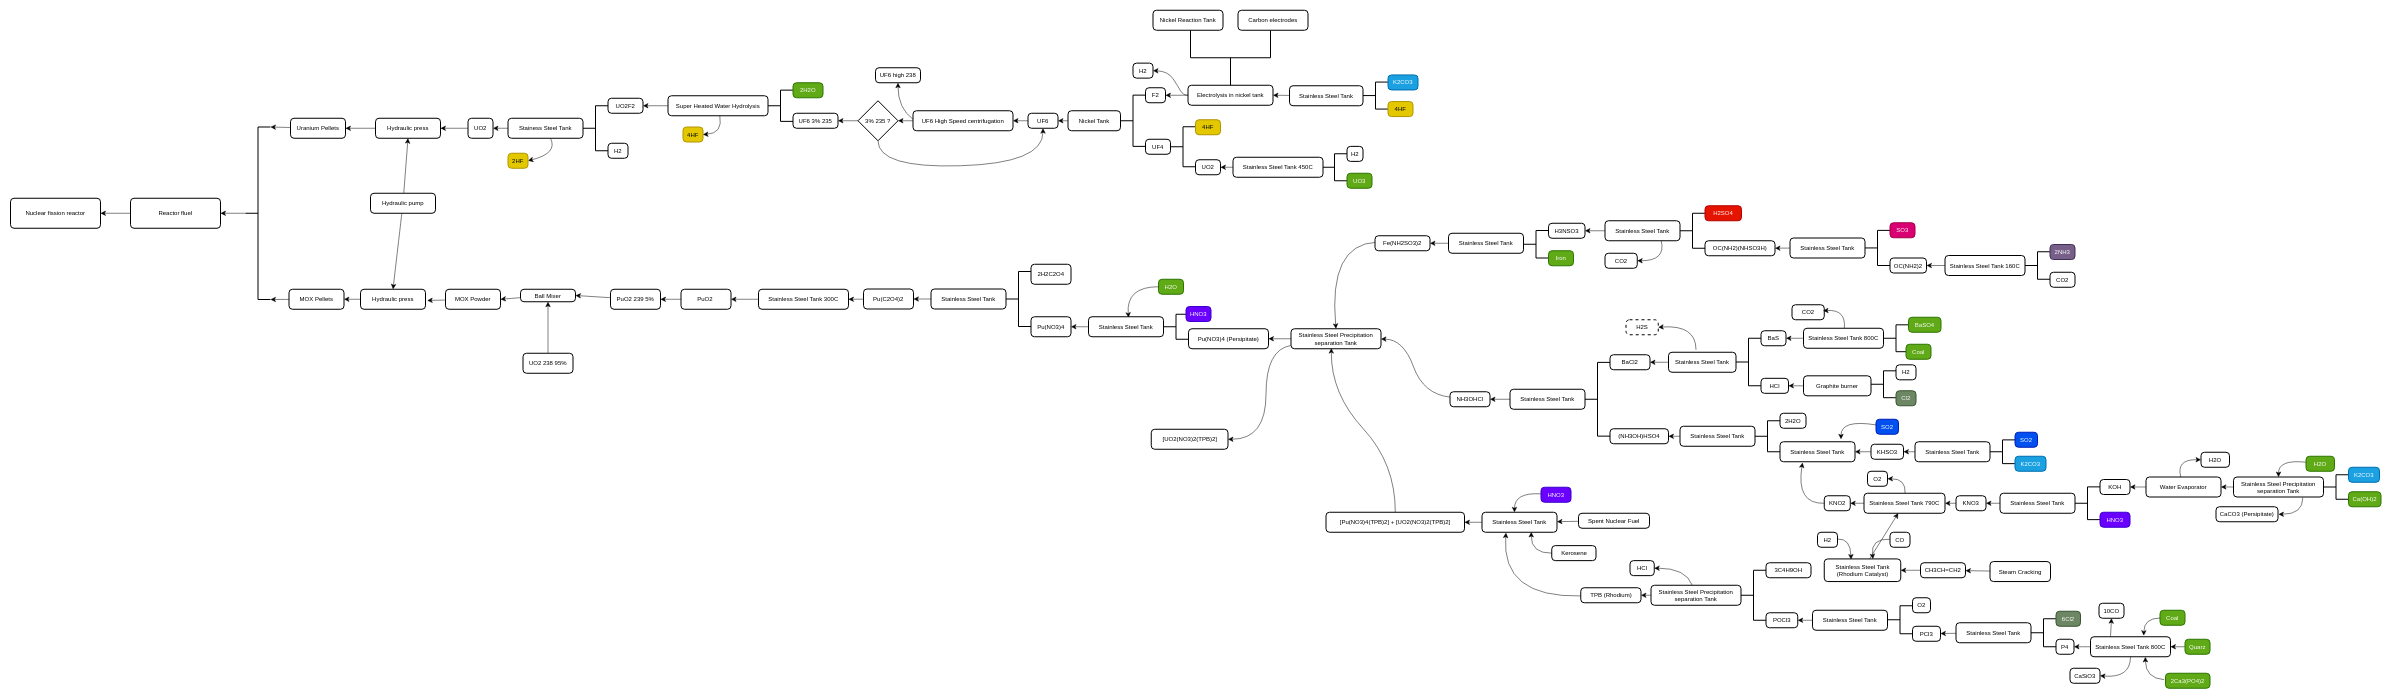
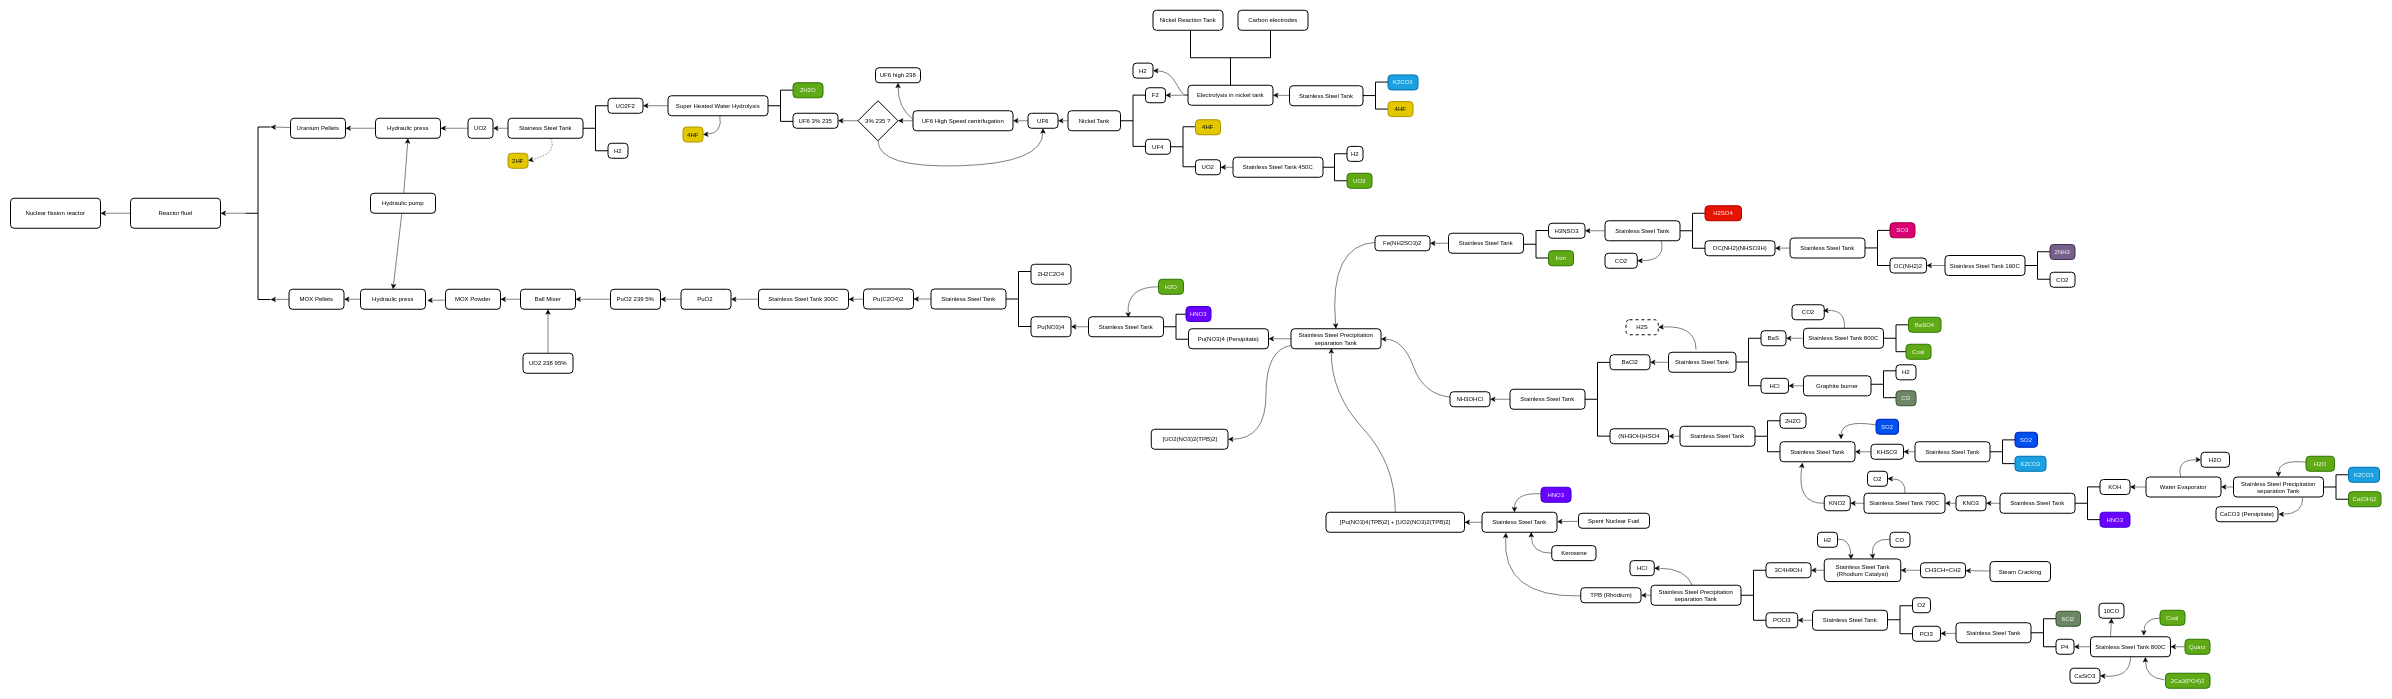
(547, 153) -> (547, 153)
(548, 296) -> (548, 299)
(1895, 518) -> (1816, 570)
